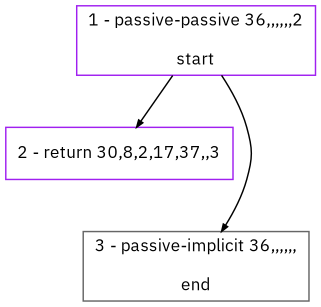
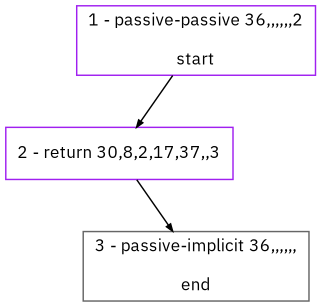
(251, 150) -> (153, 203)
